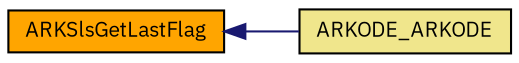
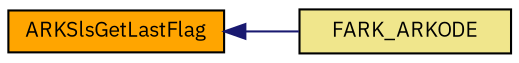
(405, 31) -> (405, 31)
